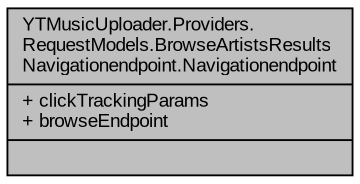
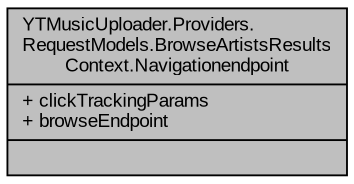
(180, 66) -> (177, 66)
